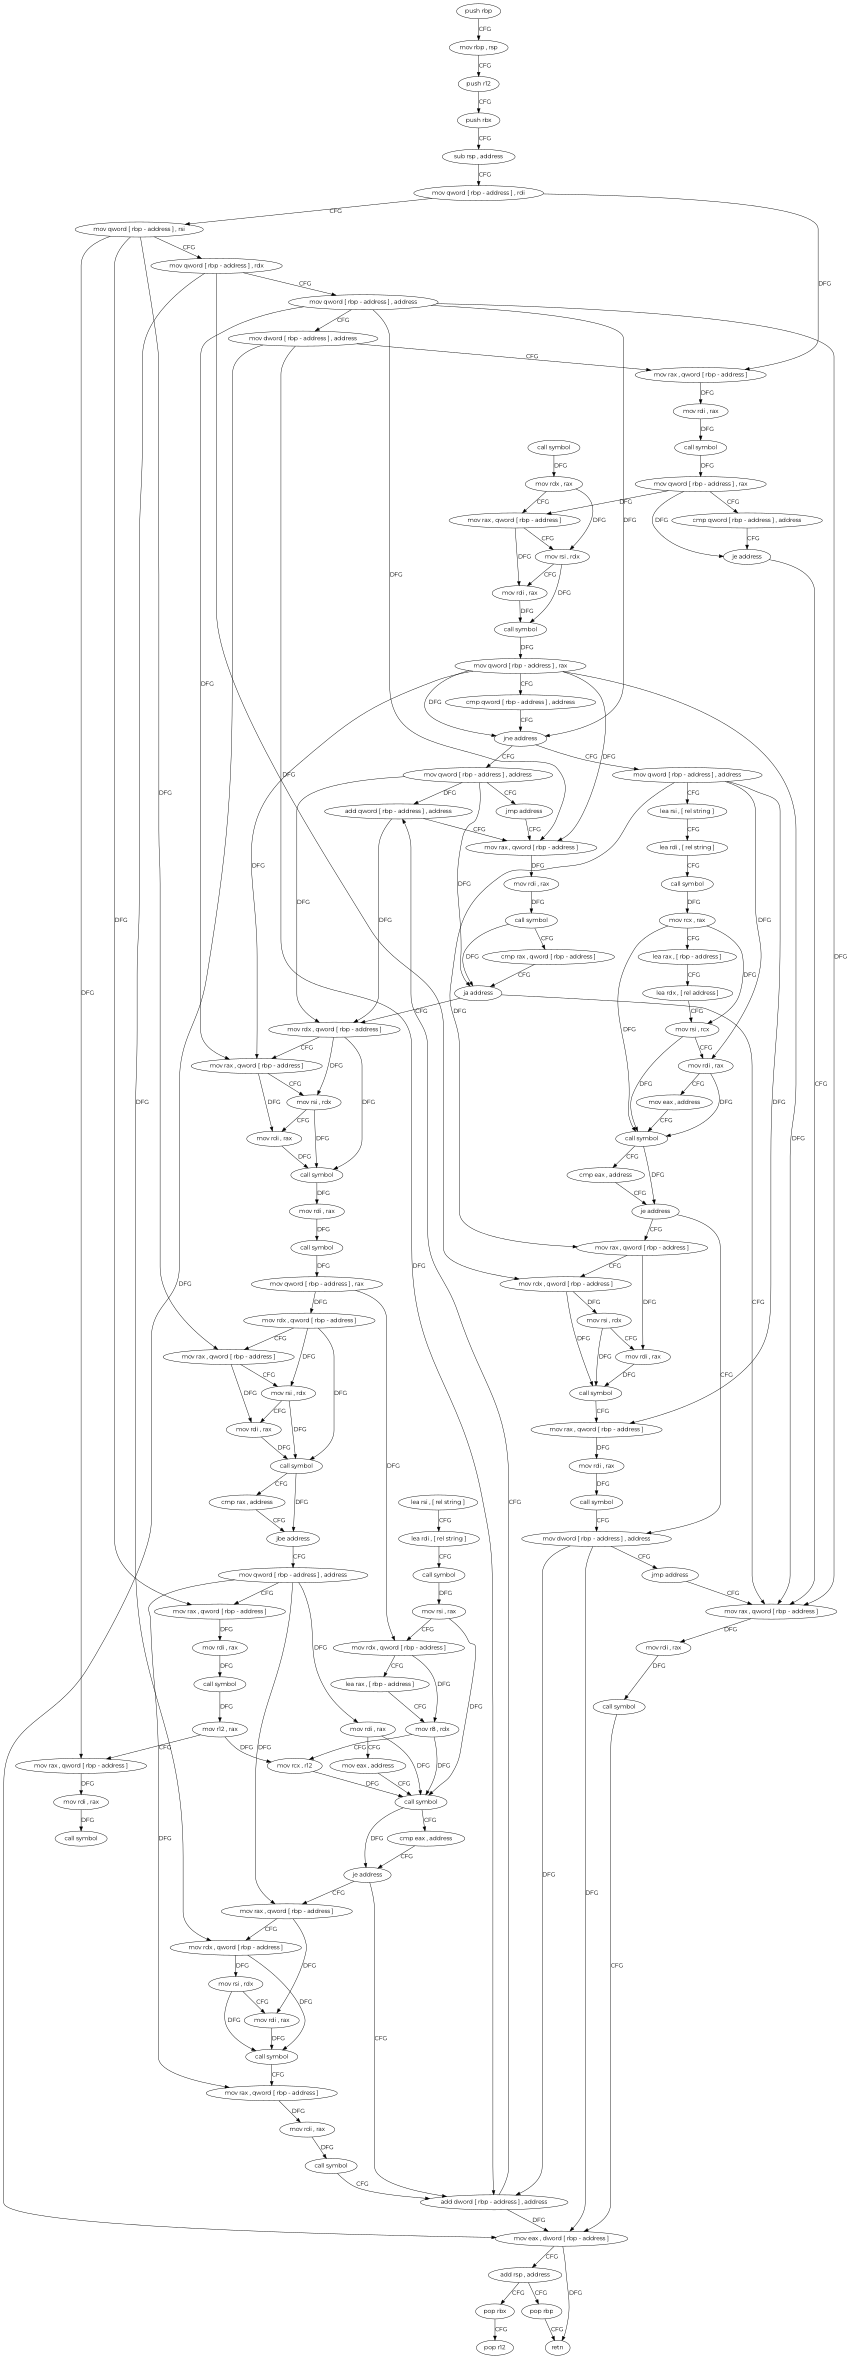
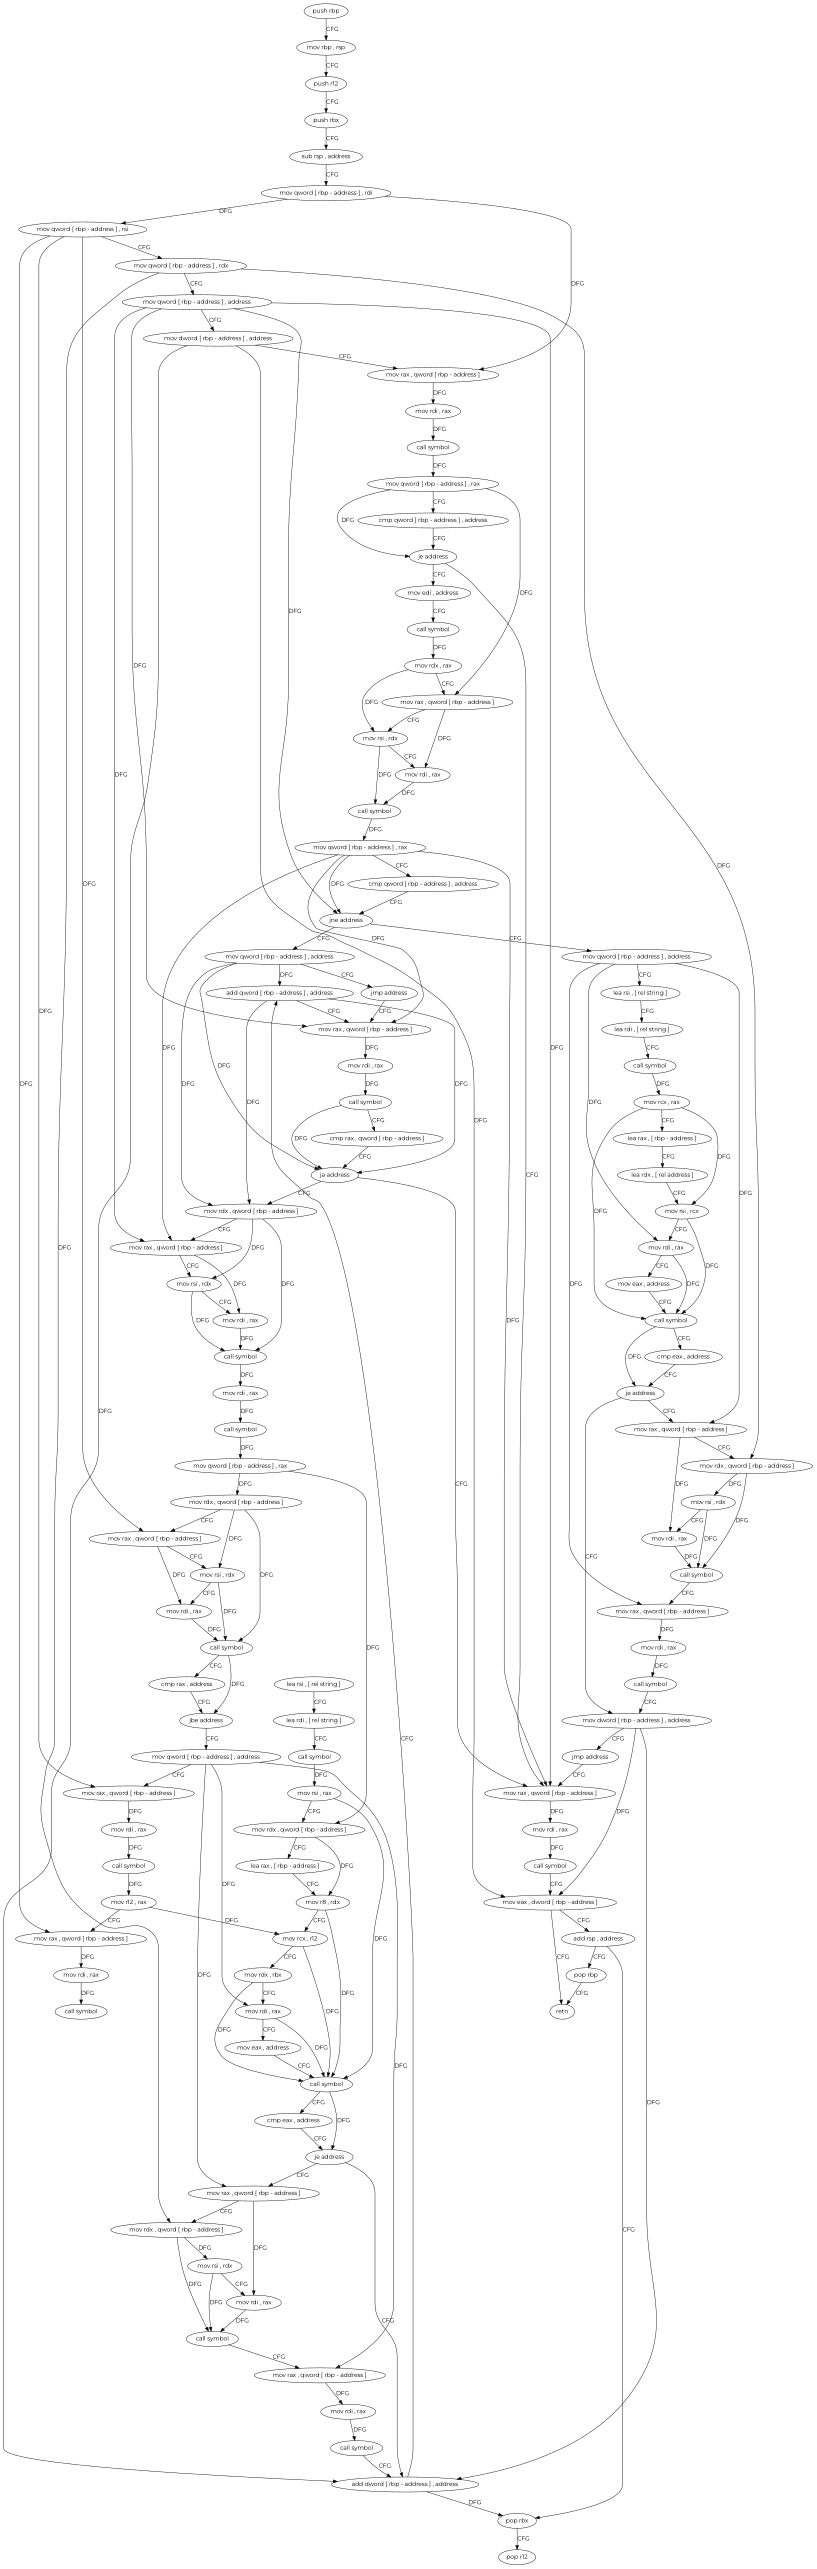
(336, 211) -> (226, 211)
none -> (433, 593)
none -> (455, 1070)
none -> (263, 1975)
(526, 2220) -> (463, 2503)
(575, 2293) -> (563, 1957)
